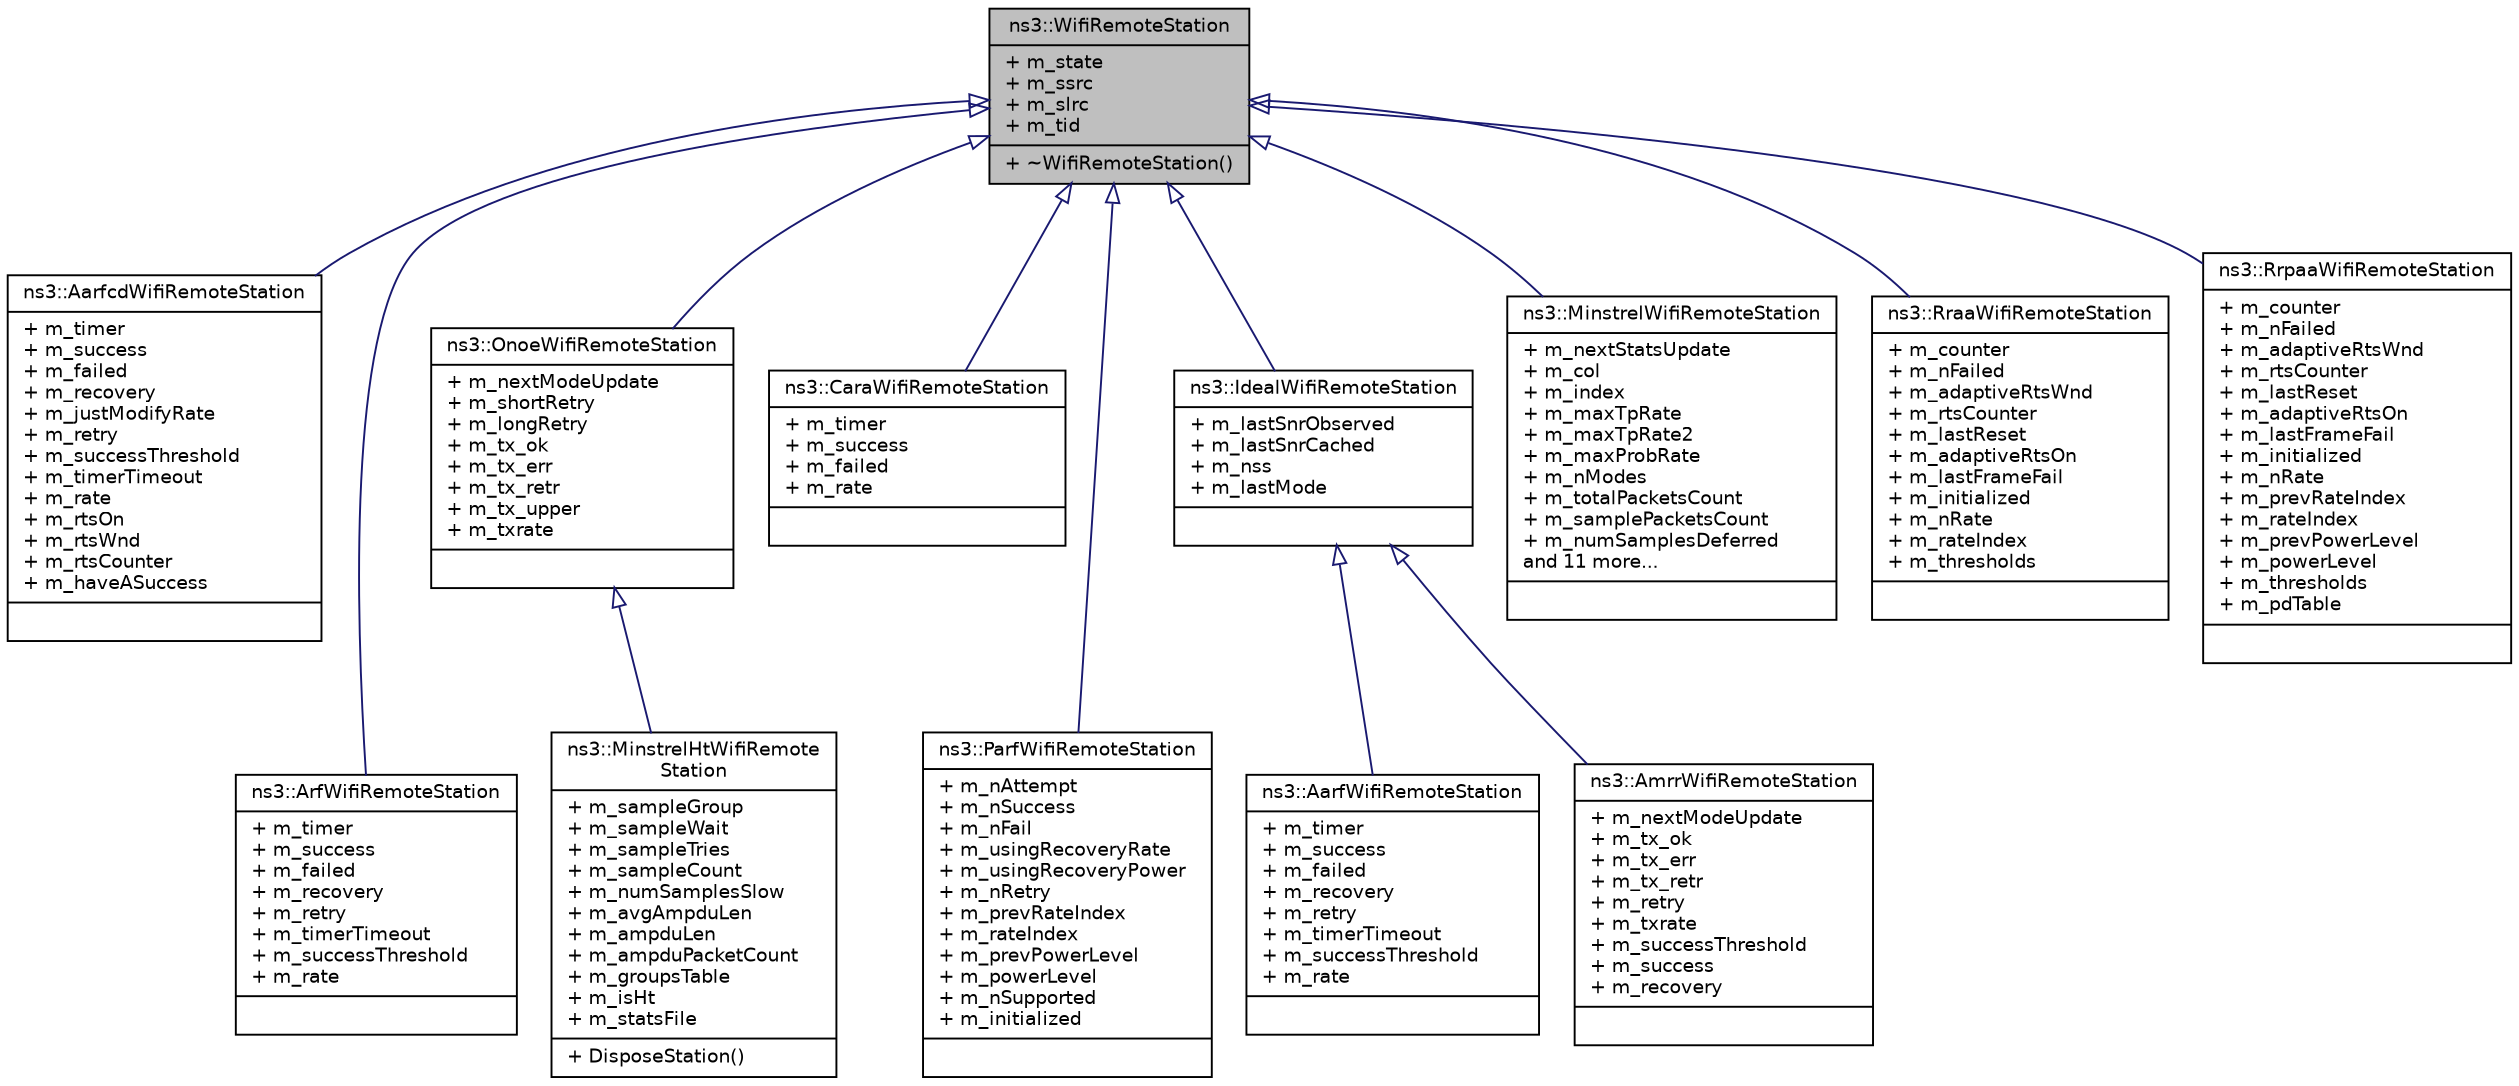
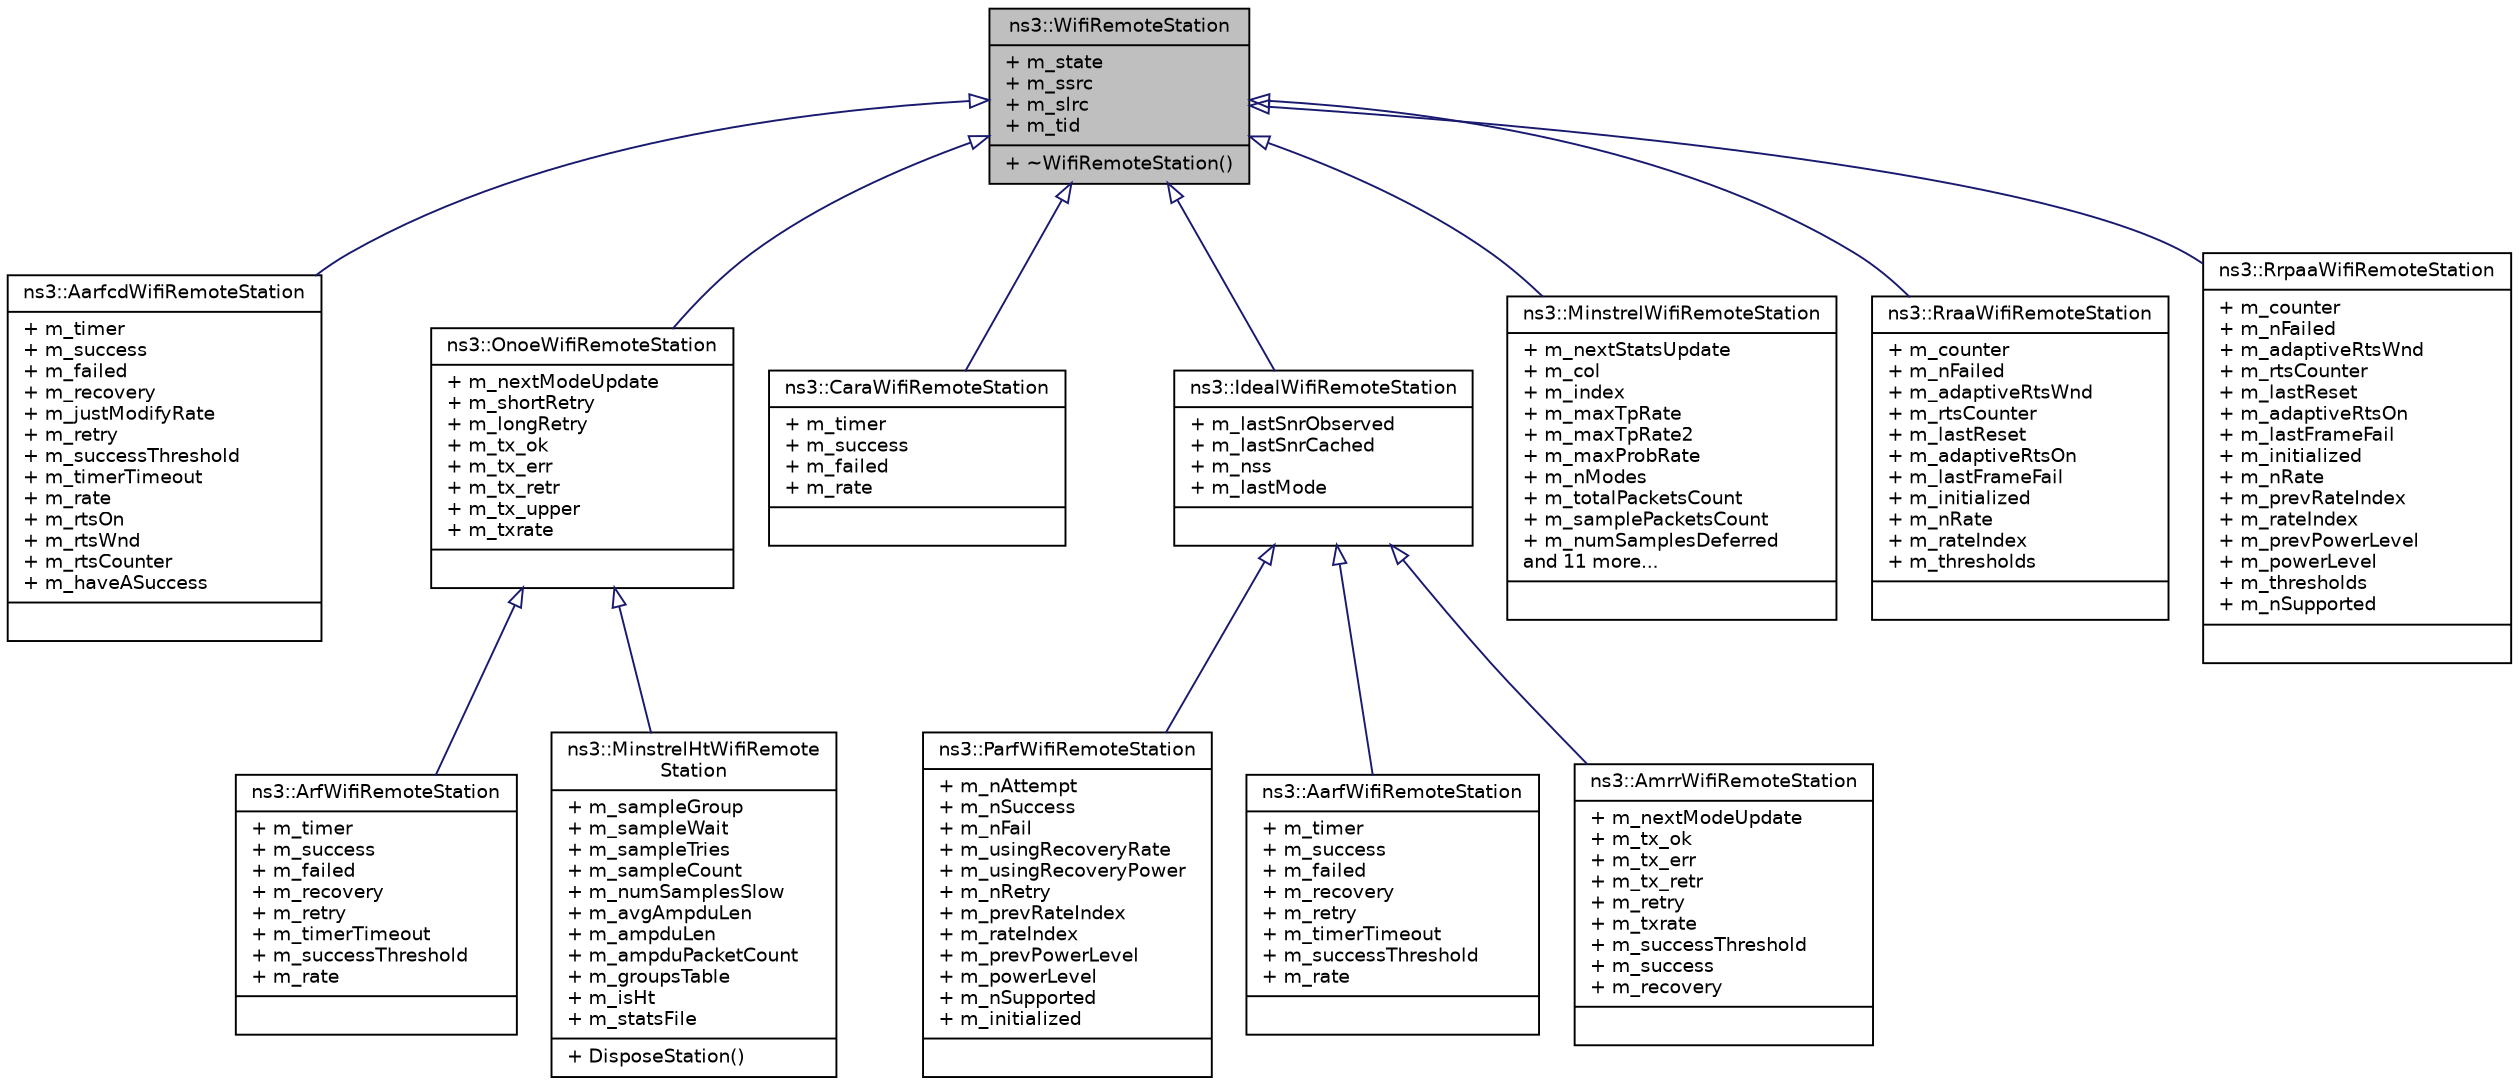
(433, 237) -> (475, 690)
(1095, 468) -> (1215, 647)
(2280, 604) -> (2297, 604)
